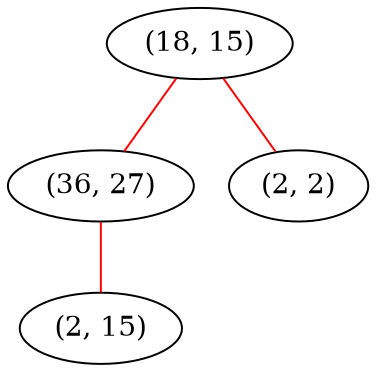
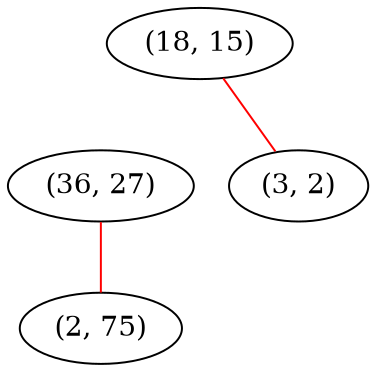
(150, 115) -> none
(299, 186) -> (299, 186)
(101, 328) -> (101, 328)
